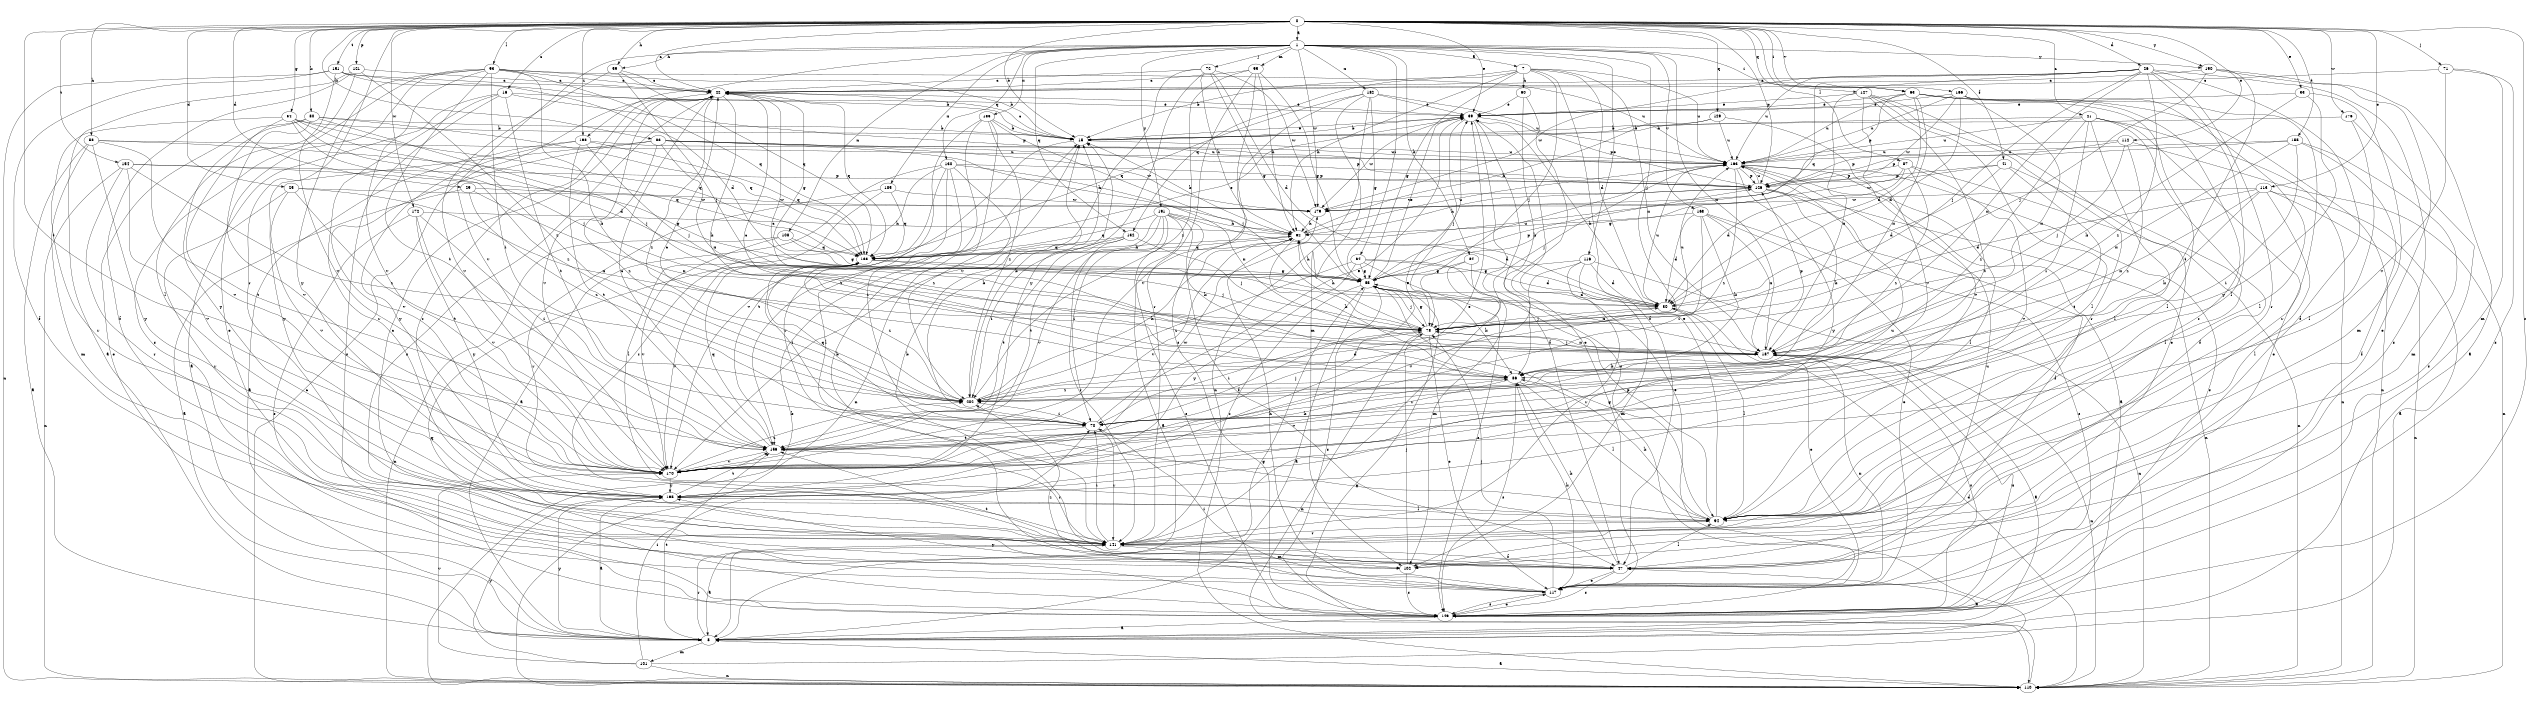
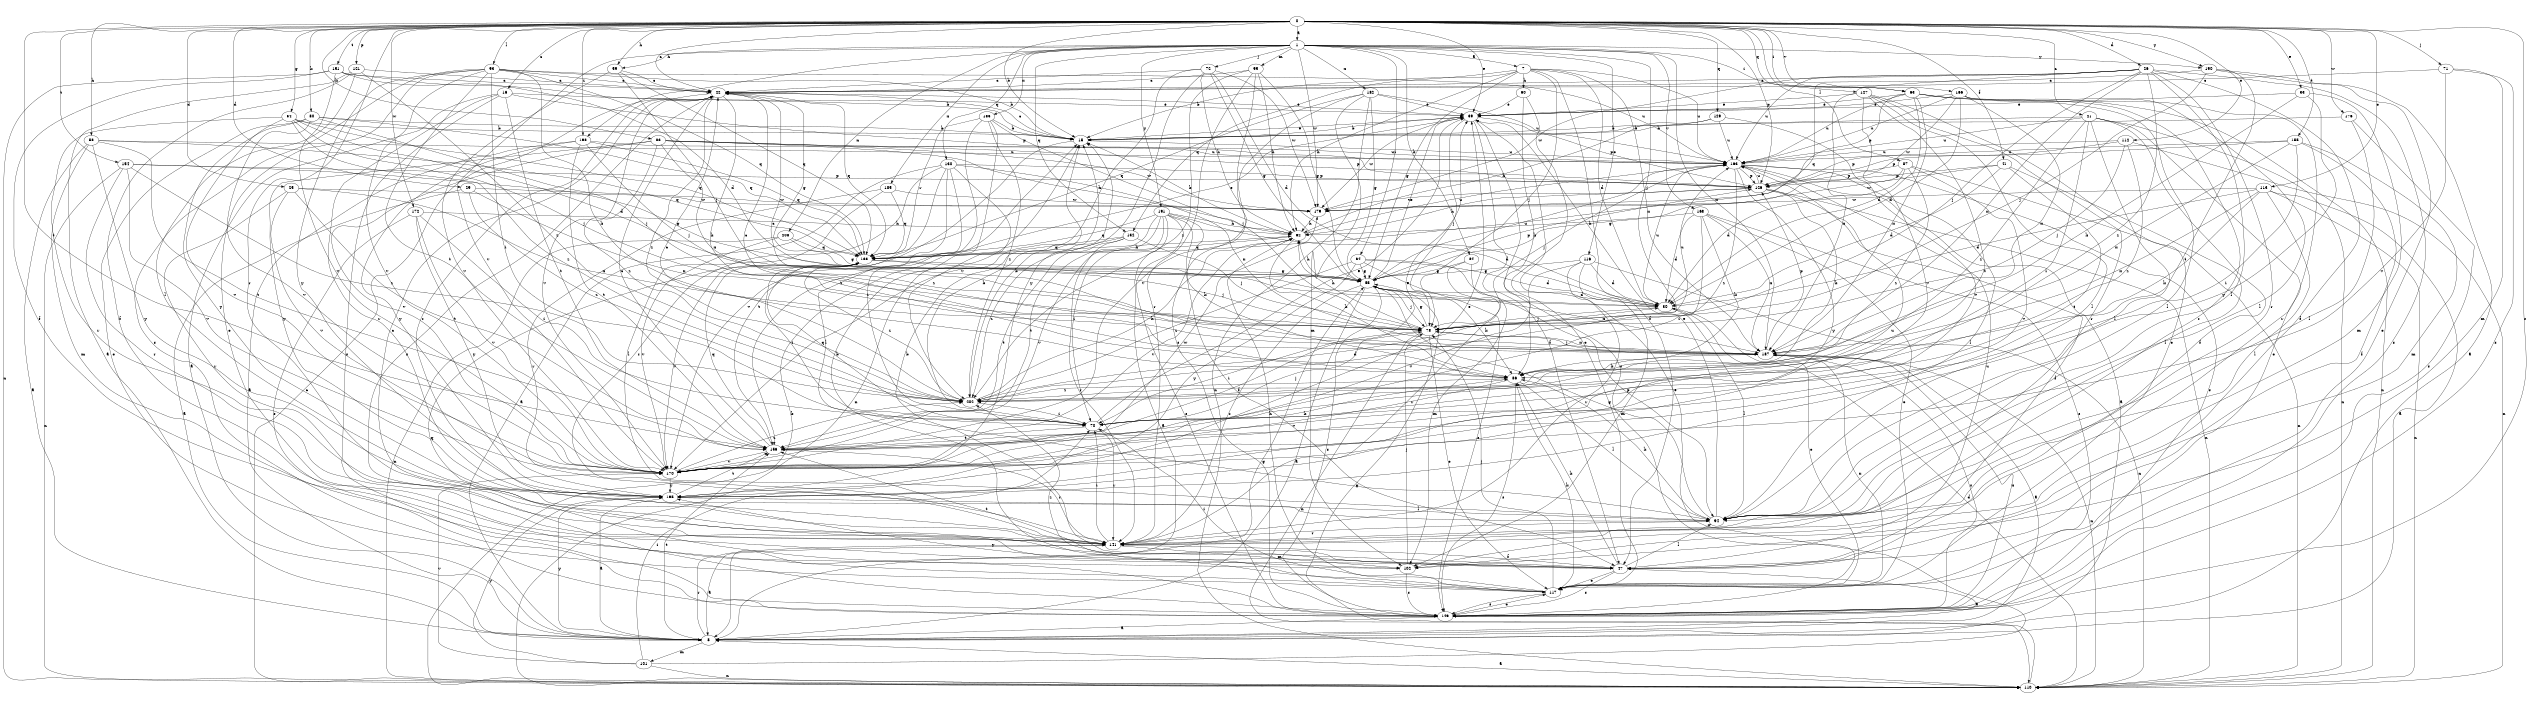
(786, 236) -> (786, 236)
(992, 319) -> (992, 319)
(799, 380) -> (919, 184)
